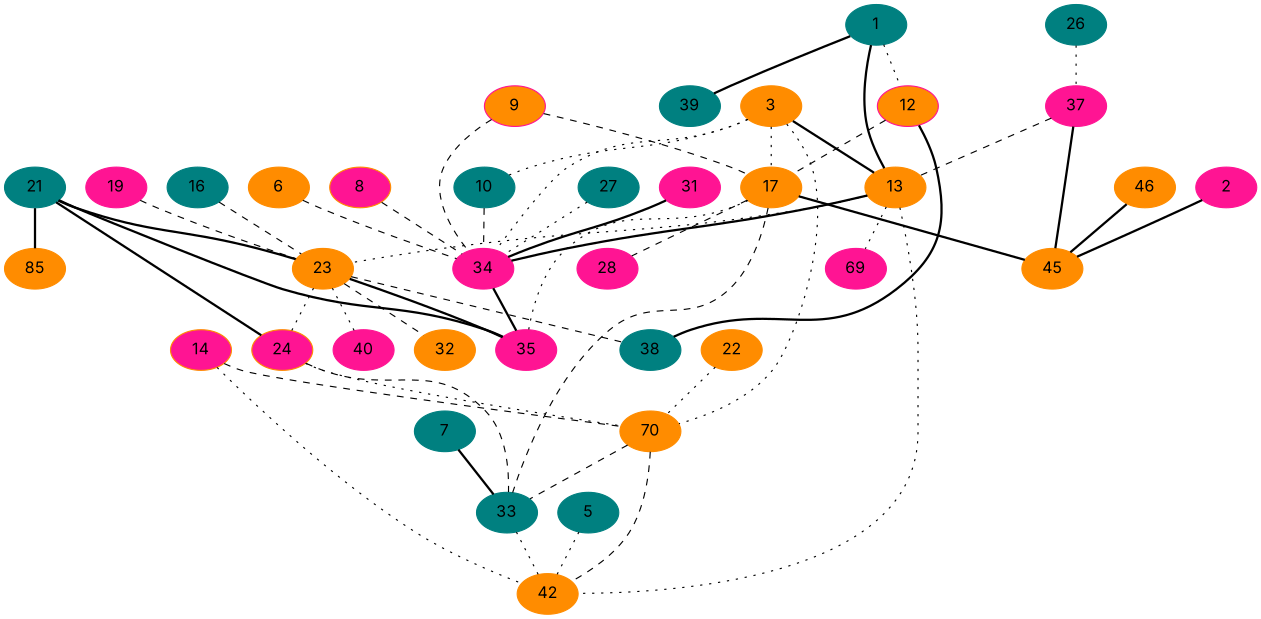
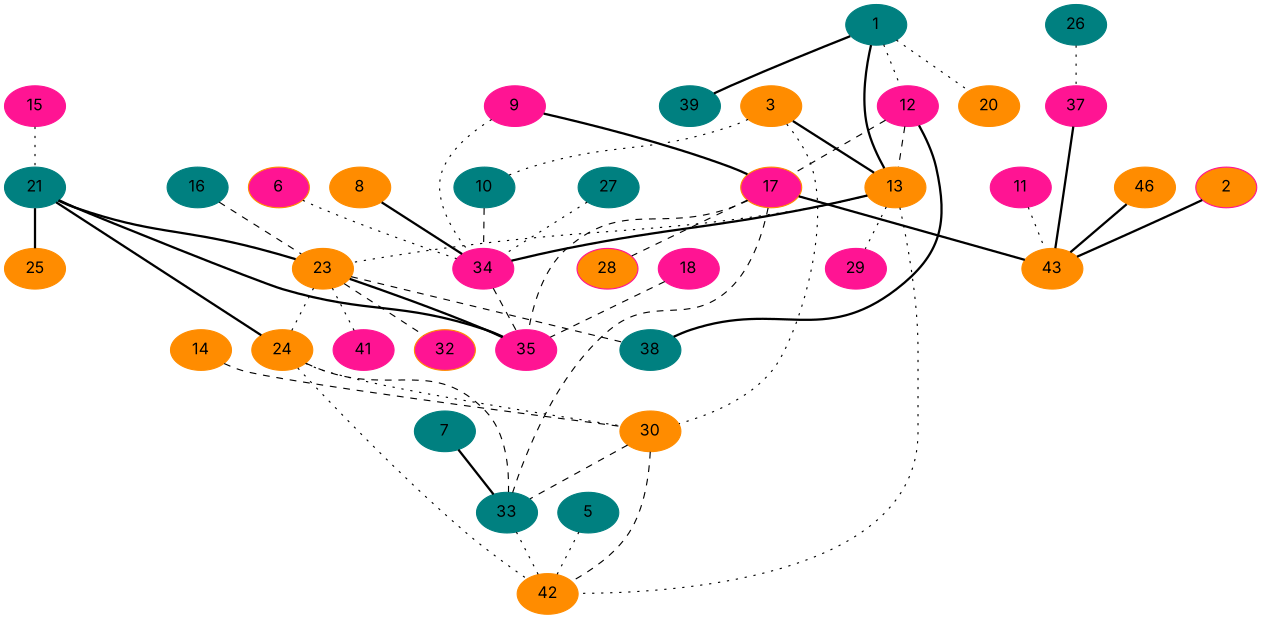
none -> (35, 106)
(515, 106) -> (515, 106)
(908, 106) -> (908, 106)
none -> (989, 106)
(631, 136) -> (642, 139)
(771, 147) -> none
(986, 147) -> (902, 147)
(576, 163) -> none
(440, 178) -> (440, 178)
(116, 187) -> none
(279, 187) -> (279, 187)
(360, 187) -> (360, 187)
(690, 187) -> none
(771, 187) -> (771, 187)
none -> (1021, 187)
(1226, 187) -> (1226, 187)
(638, 220) -> (610, 224)
(422, 228) -> (422, 228)
(379, 231) -> (379, 231)
(35, 269) -> (35, 269)
(607, 269) -> (607, 269)
none -> (689, 269)
(856, 269) -> (856, 269)
(1052, 269) -> (1052, 269)
(503, 306) -> (503, 306)
(201, 350) -> (201, 350)
(282, 350) -> (282, 350)
(364, 350) -> (364, 350)
(445, 350) -> (445, 350)
(732, 350) -> none
(650, 431) -> (650, 431)
(358, 492) -> (407, 479)
